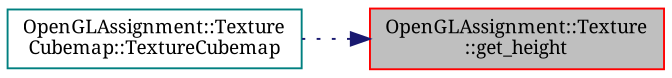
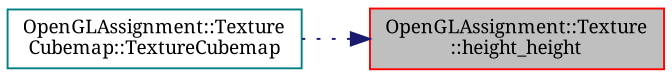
(517, 39) -> (517, 39)
